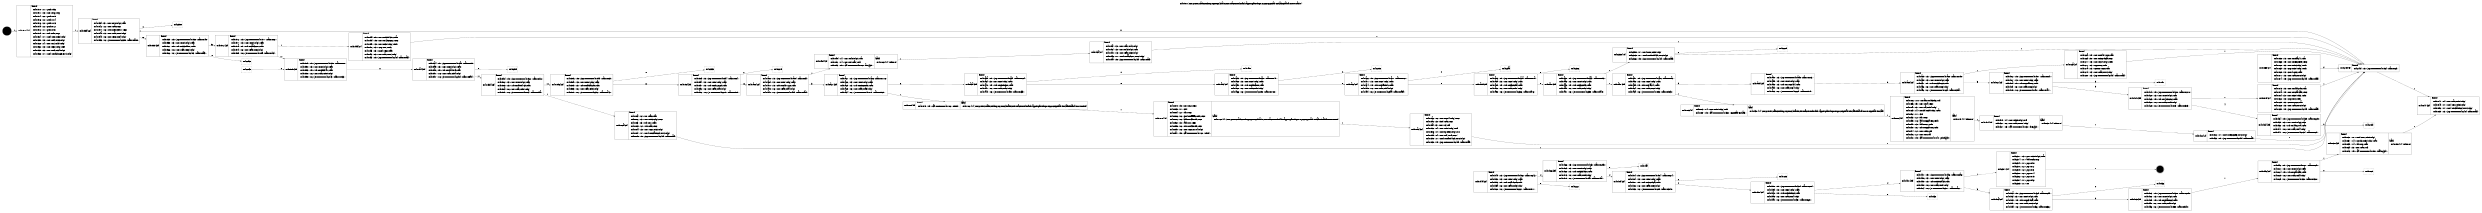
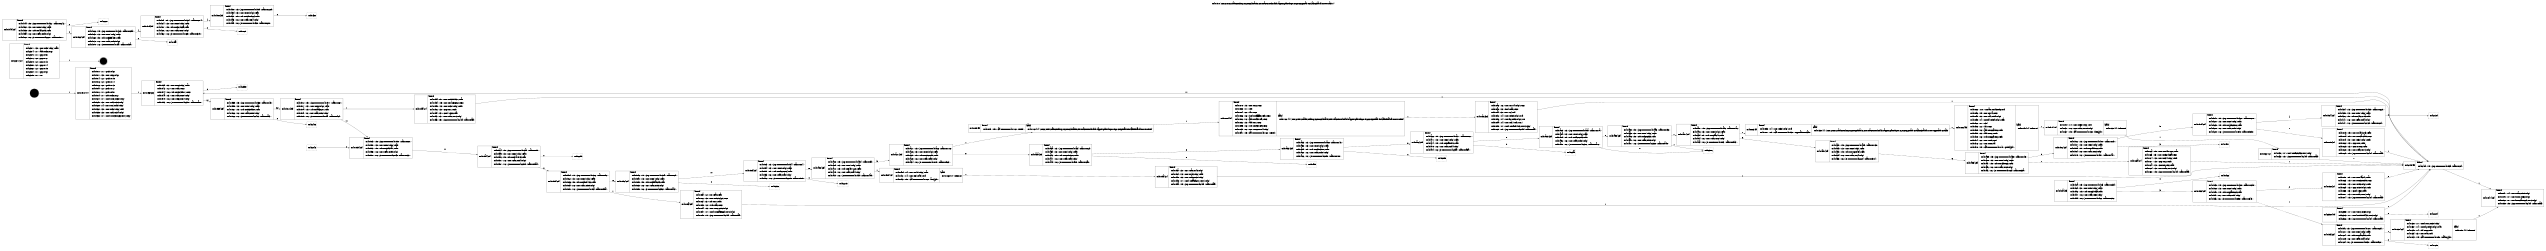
(1616, 68) -> (1686, 148)
(1932, 181) -> none
none -> (2289, 189)
